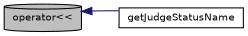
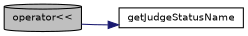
(105, 11) -> (95, 25)
